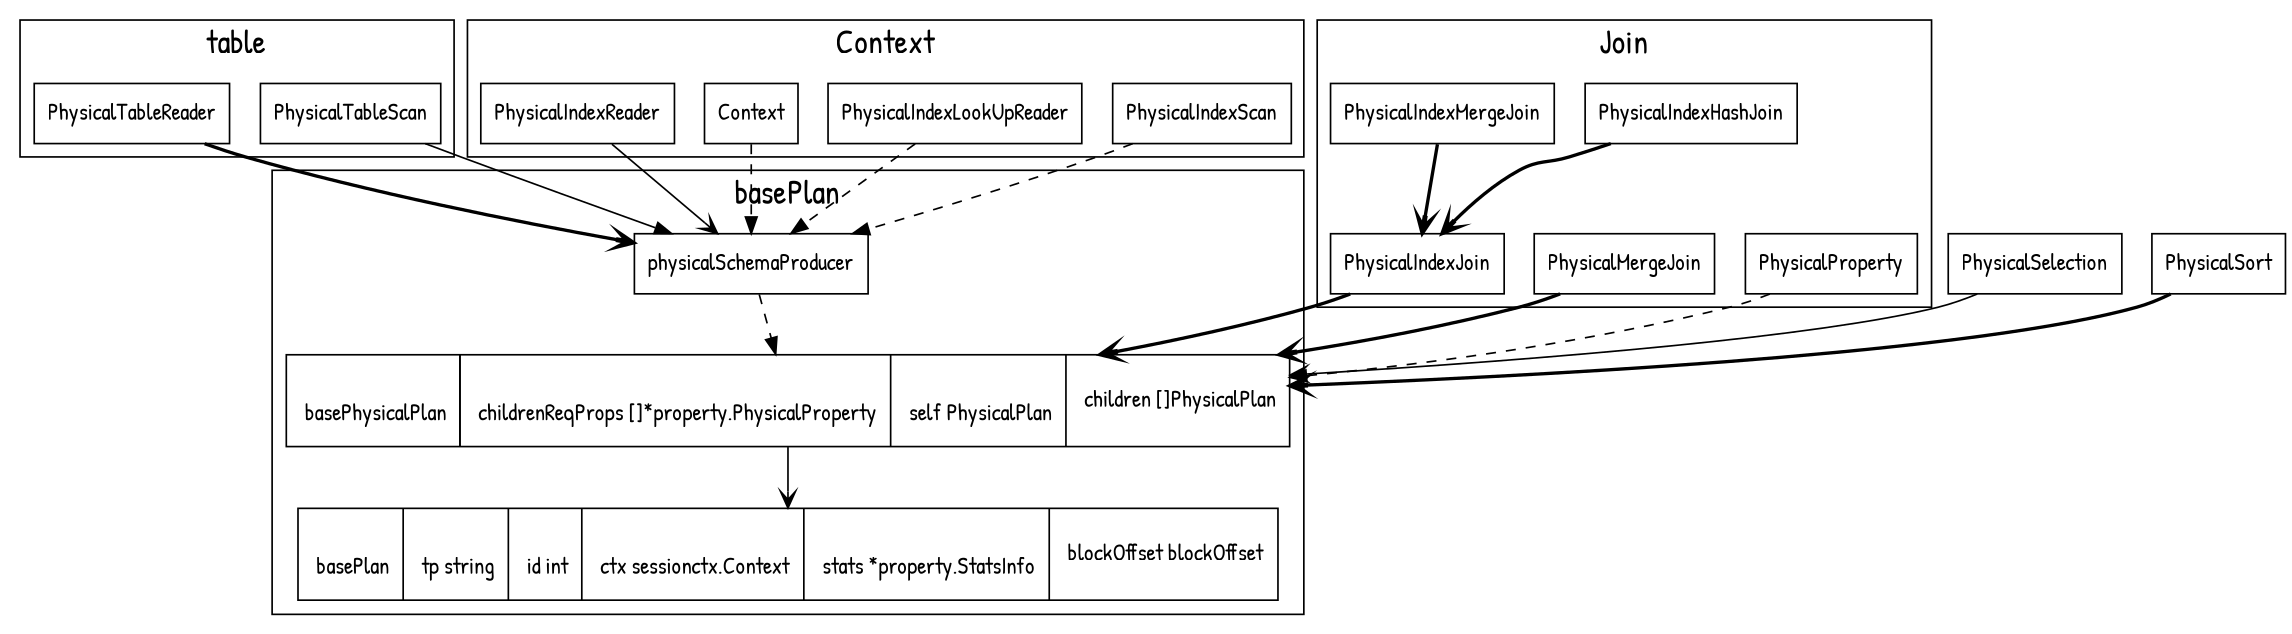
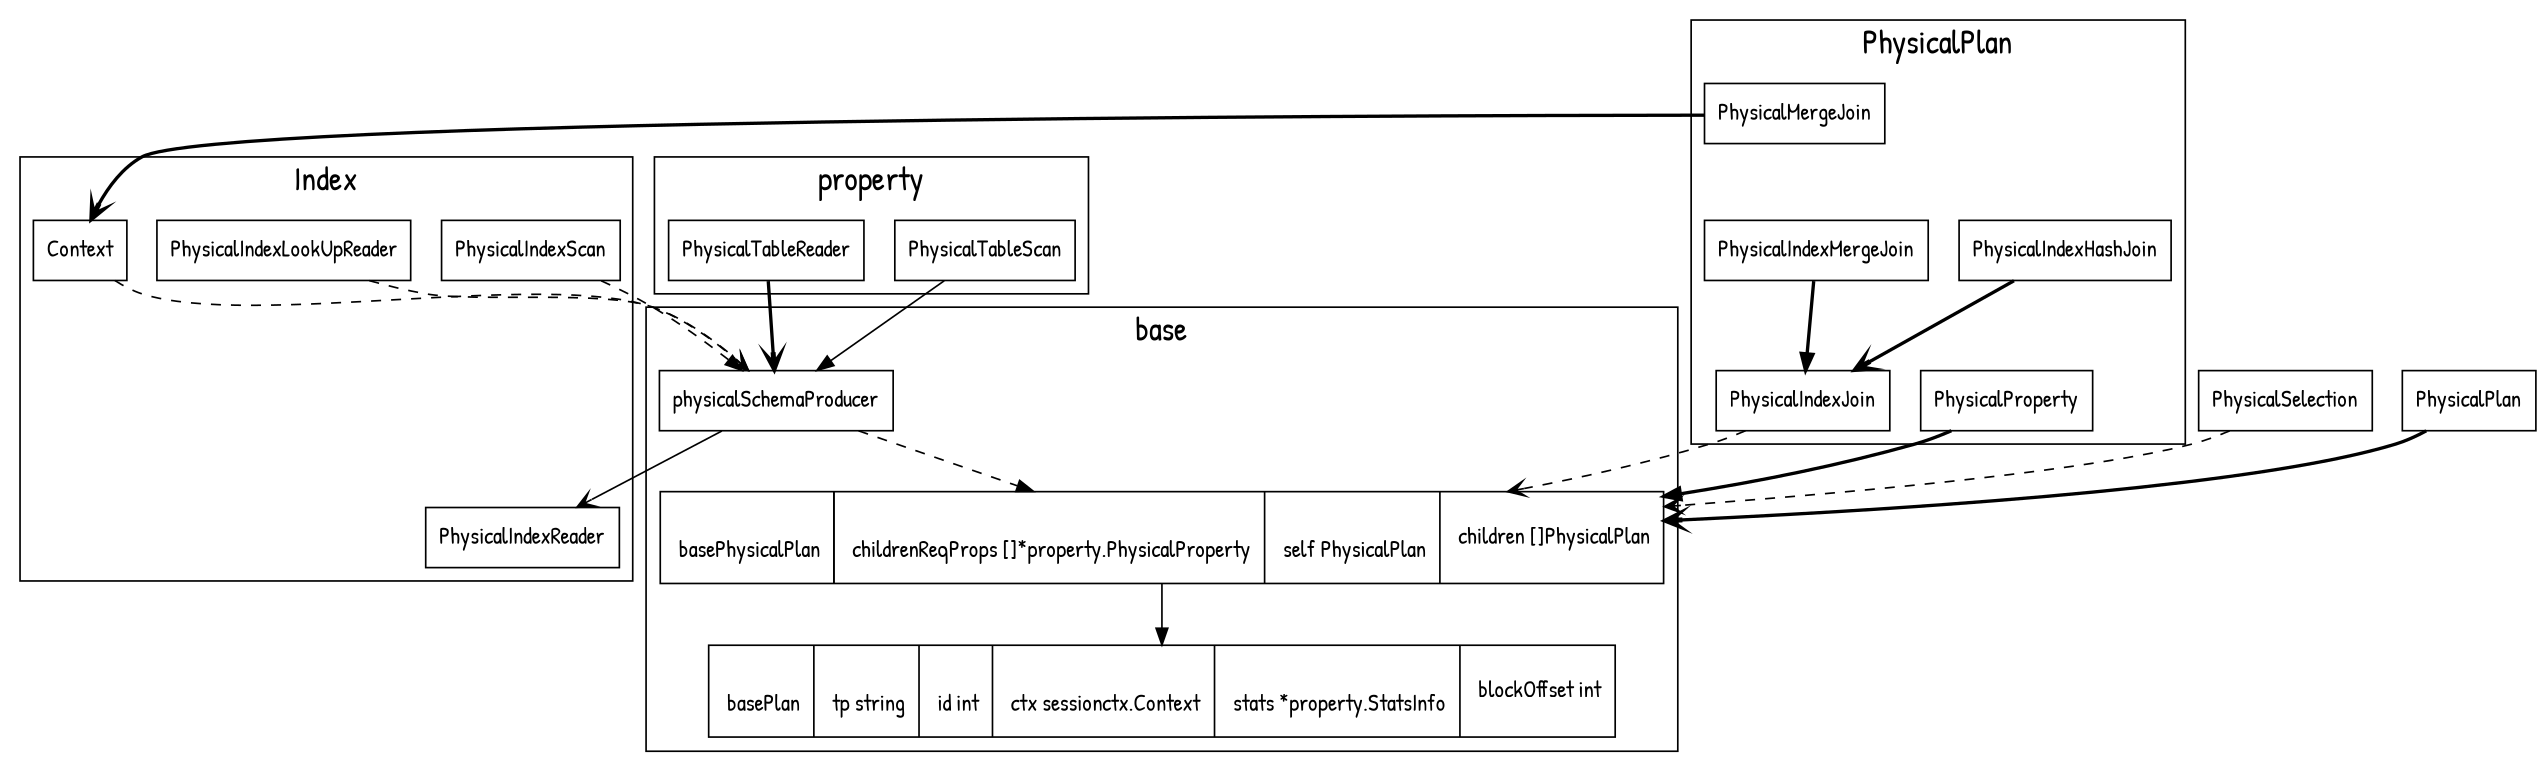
(237, 45) -> (871, 182)
(886, 45) -> (326, 182)
(1624, 45) -> (1938, 45)
(751, 180) -> (399, 300)
(1431, 180) -> (1810, 317)
(658, 184) -> (657, 465)
(860, 184) -> (560, 297)
(788, 195) -> (1162, 332)
(2219, 264) -> (2469, 401)
(1234, 327) -> (1636, 464)
(1429, 328) -> (890, 121)
(1540, 345) -> (1817, 468)
(1644, 348) -> (1958, 481)
(788, 469) -> (1162, 606)
(1164, 553) -> (1538, 690)
